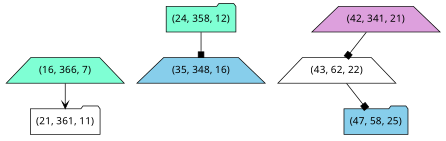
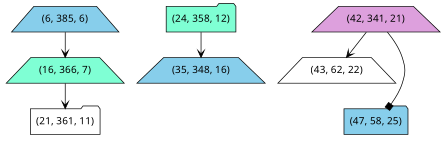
none -> (65, 19)
(201, 41) -> (201, 41)
(359, 42) -> (359, 42)
(354, 93) -> (405, 67)
